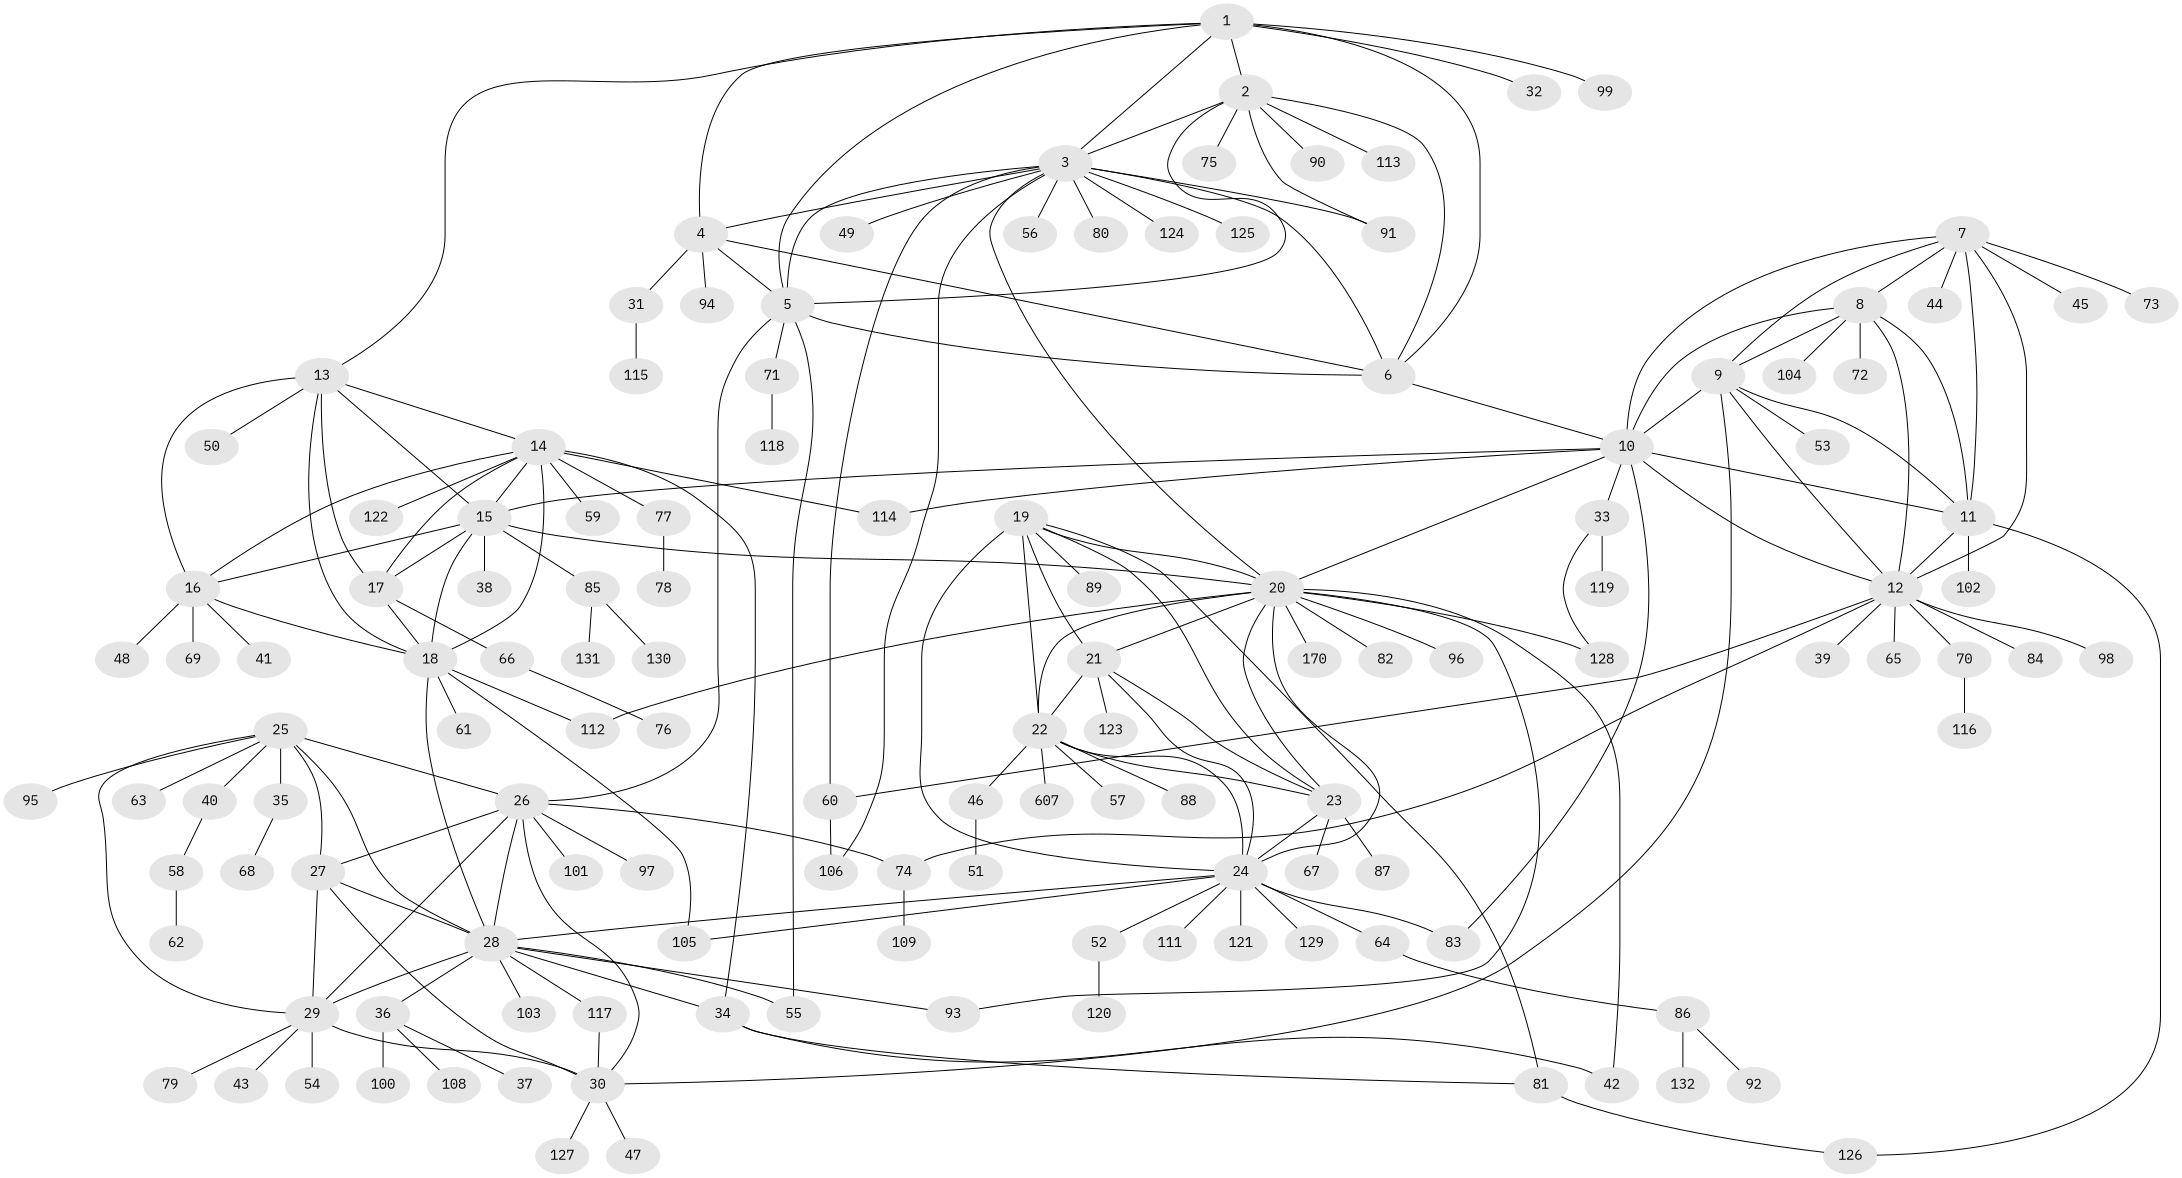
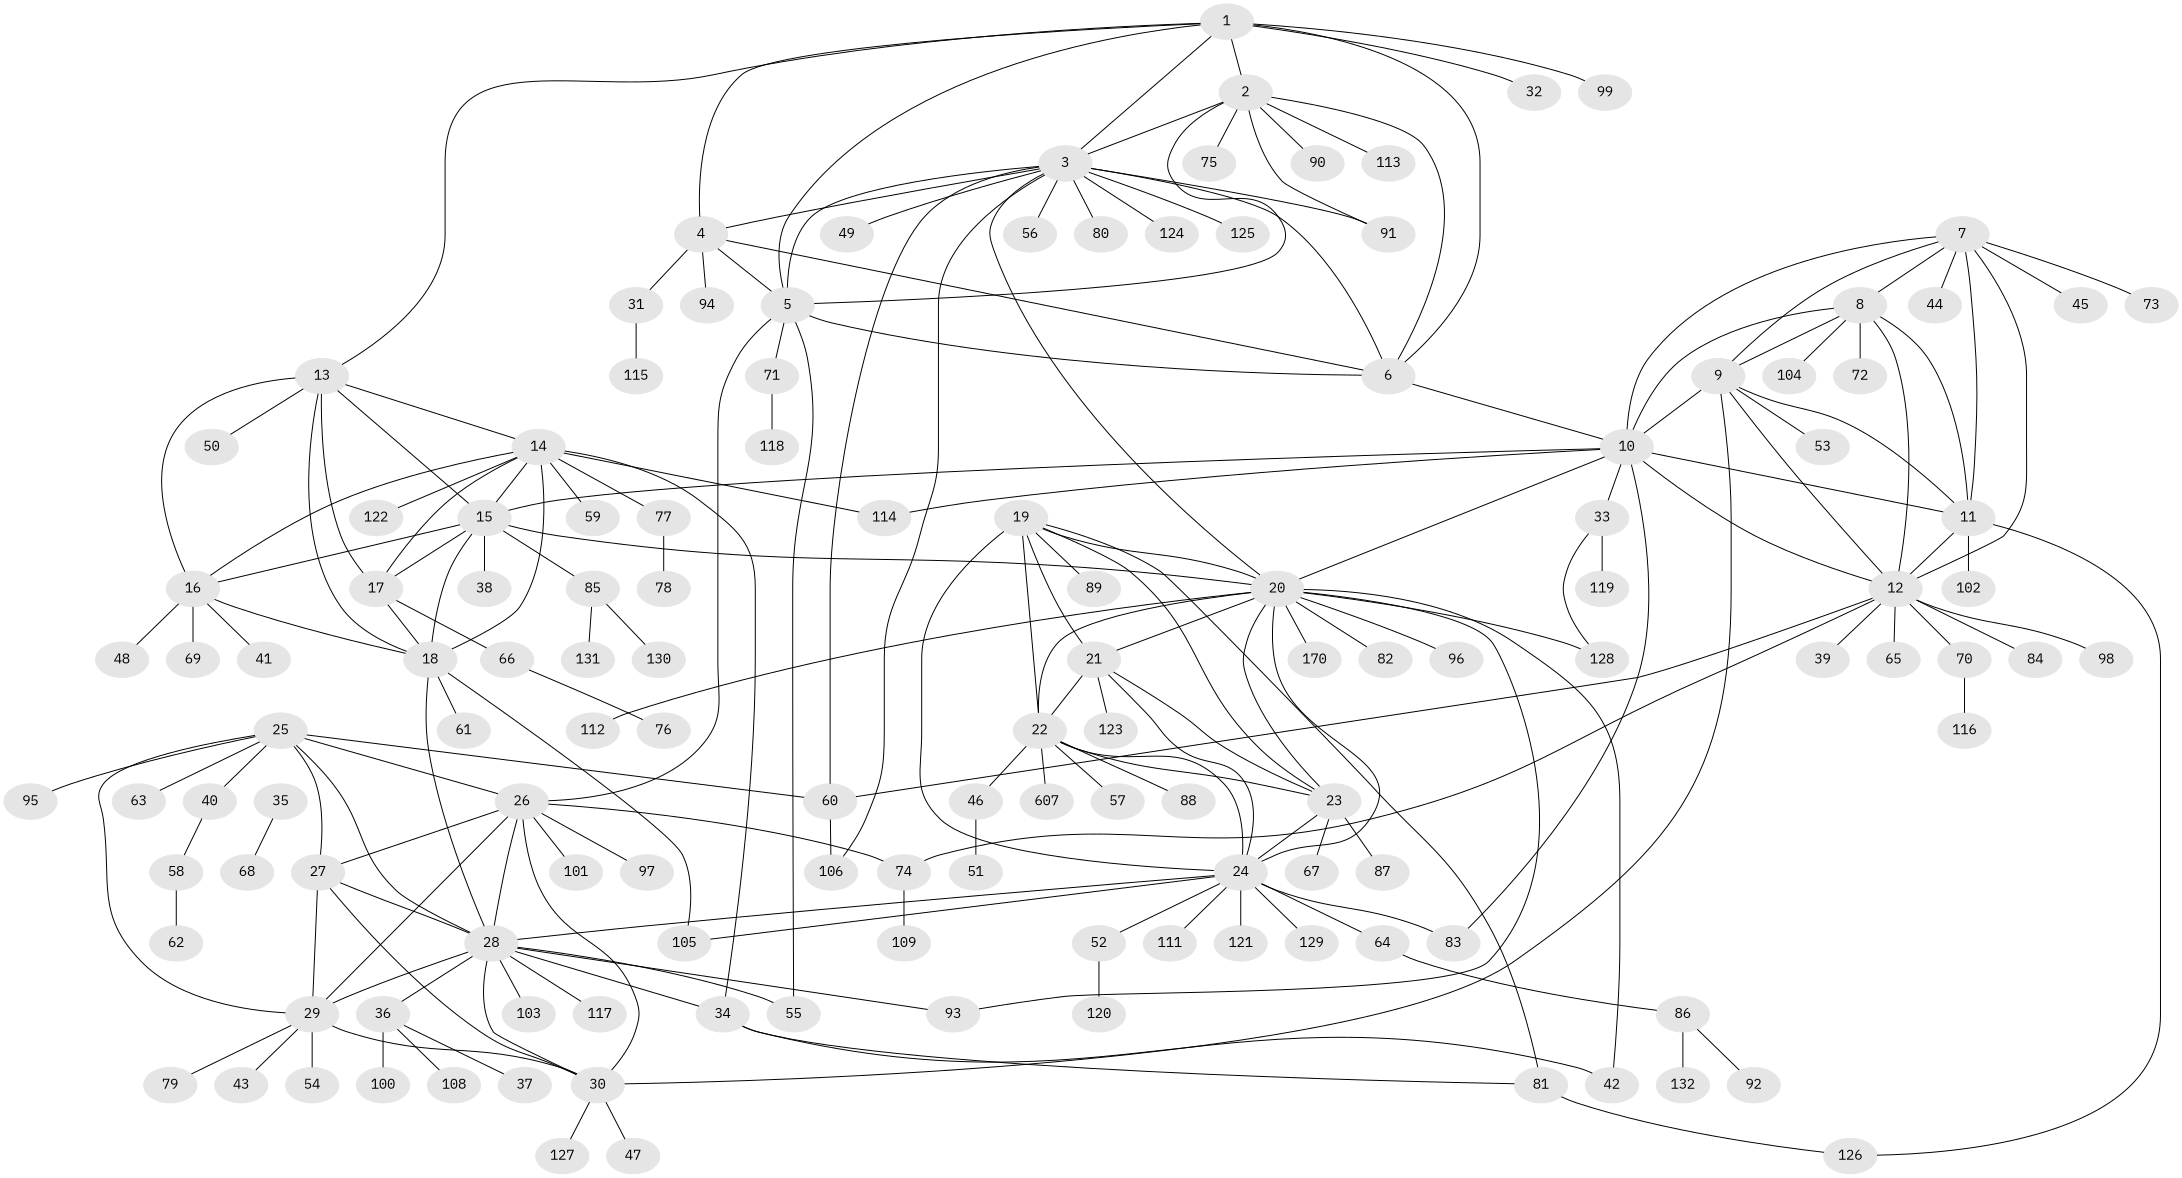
(512, 695) -> none
(281, 766) -> (555, 766)
(599, 1050) -> (502, 1037)
